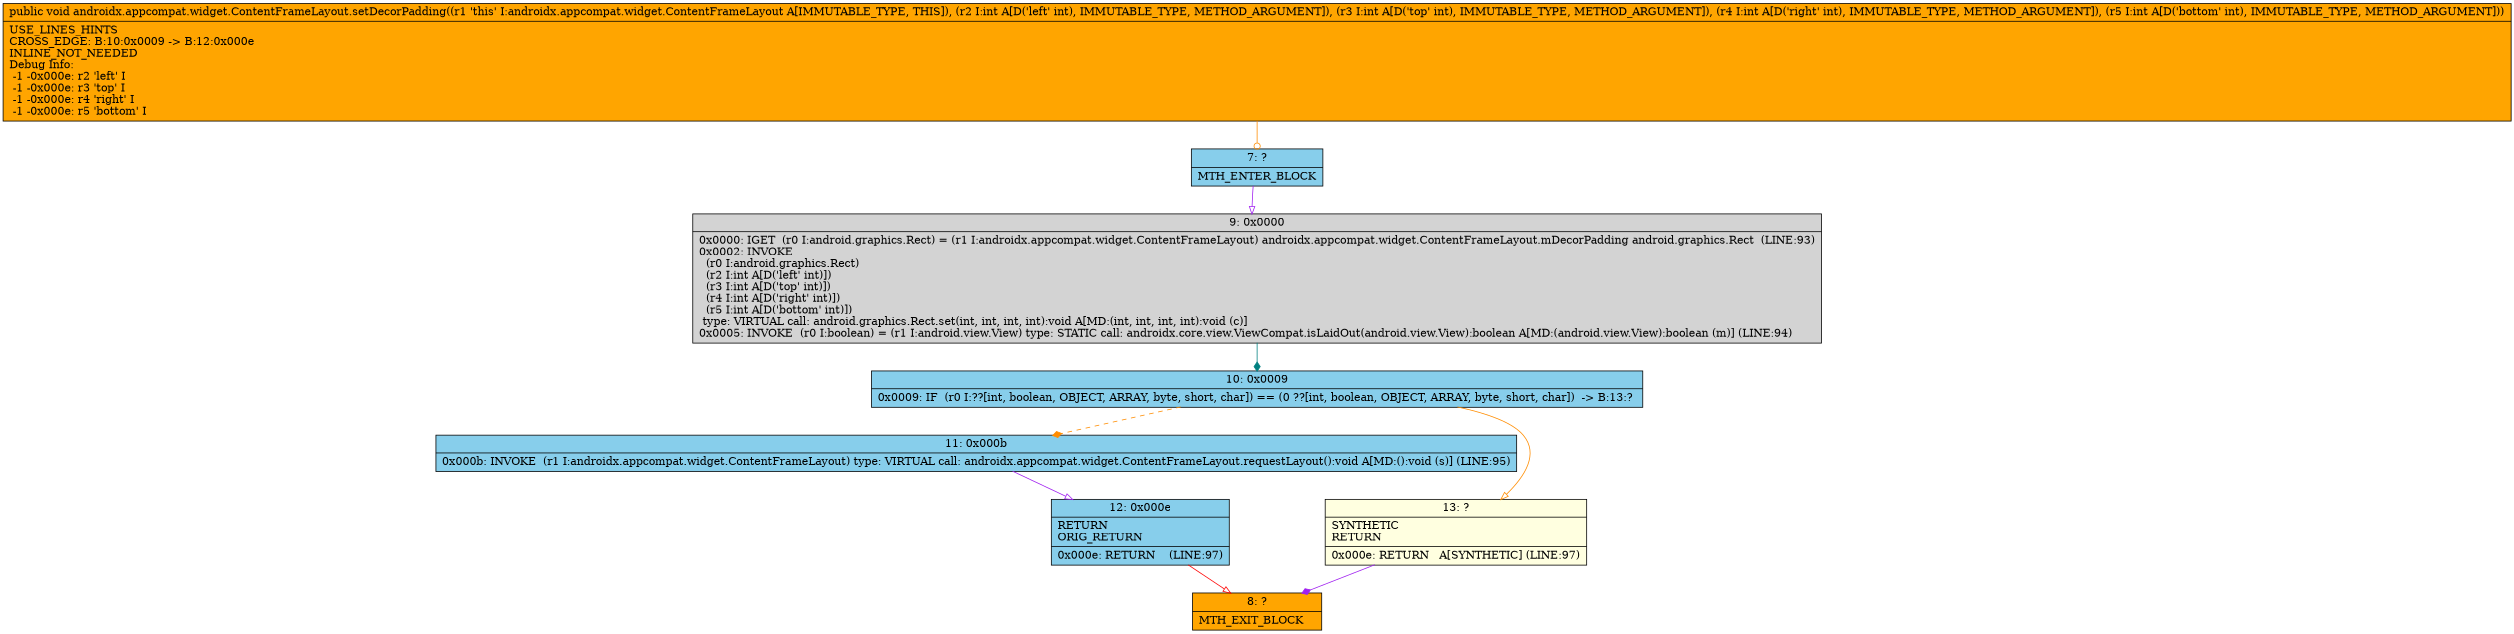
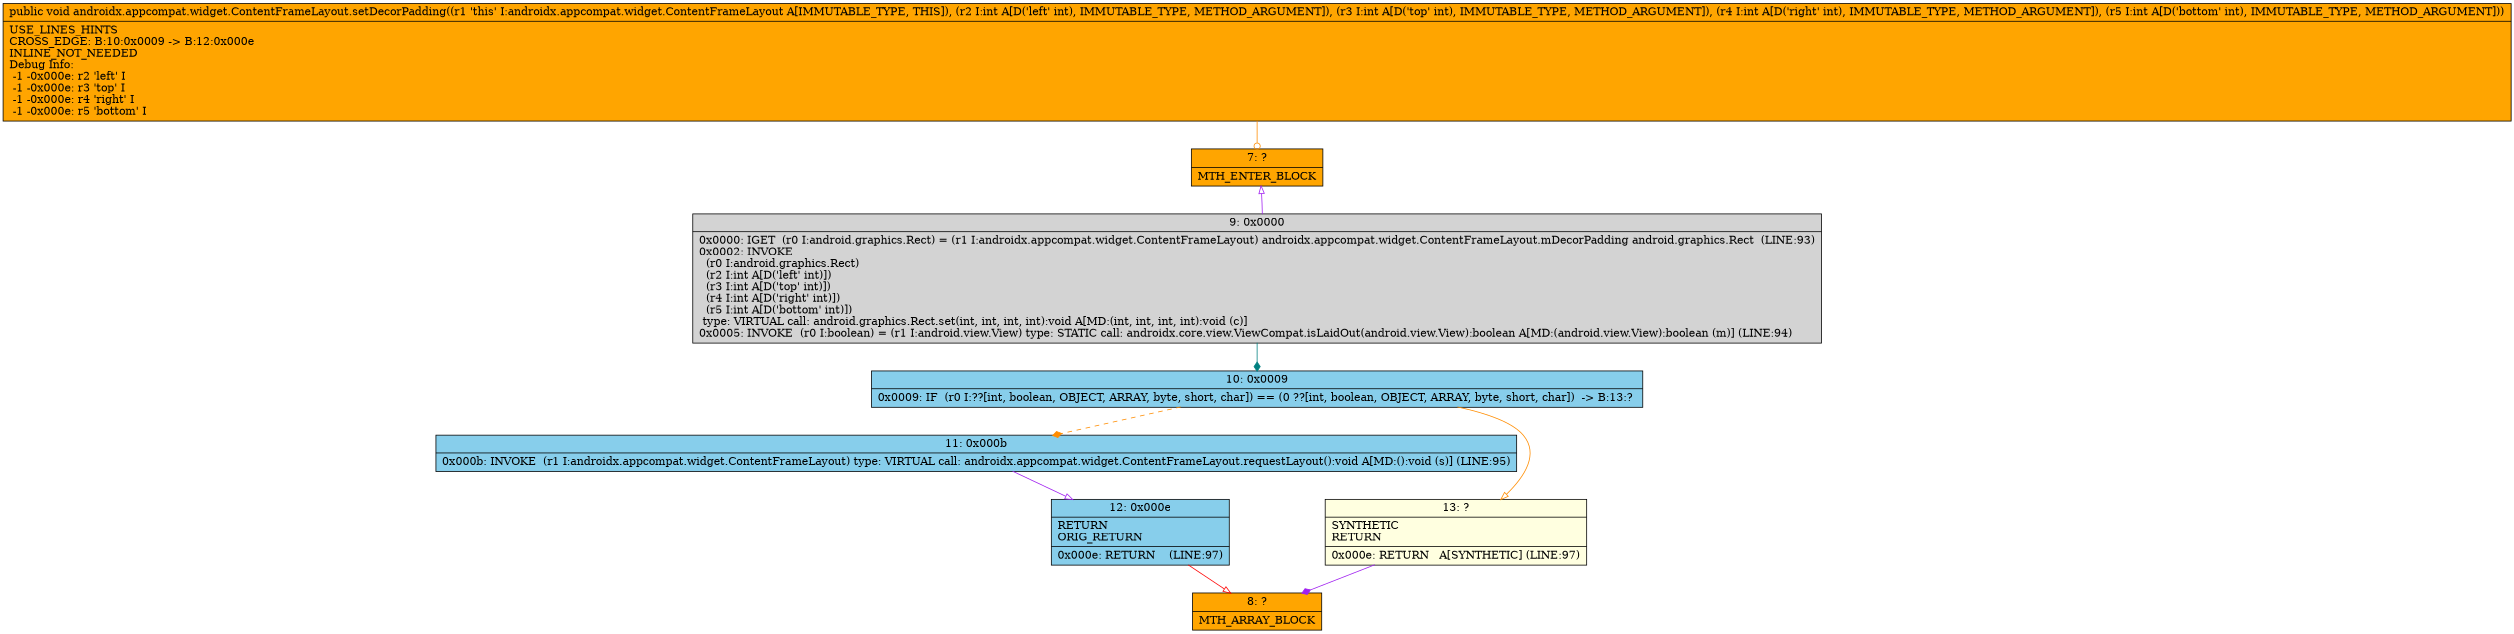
(1257, 167) -> (1257, 167)
(1253, 196) -> (1262, 204)
(1251, 620) -> (1257, 620)
